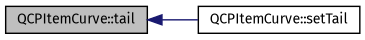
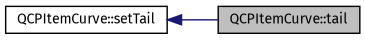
(180, 20) -> (200, 20)
